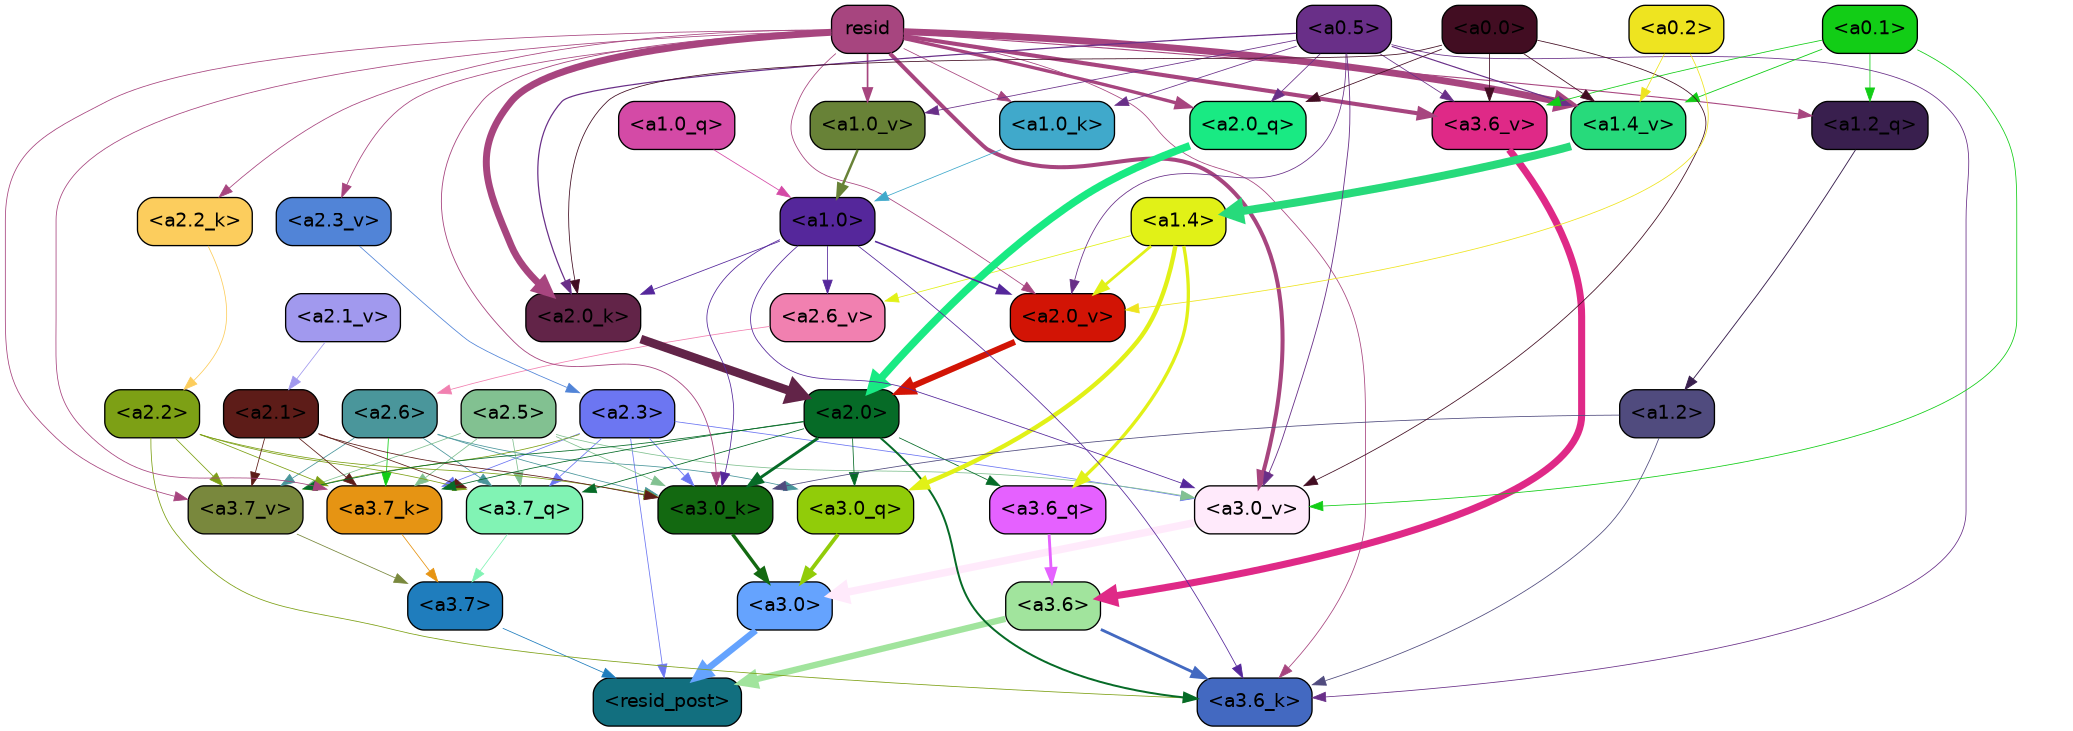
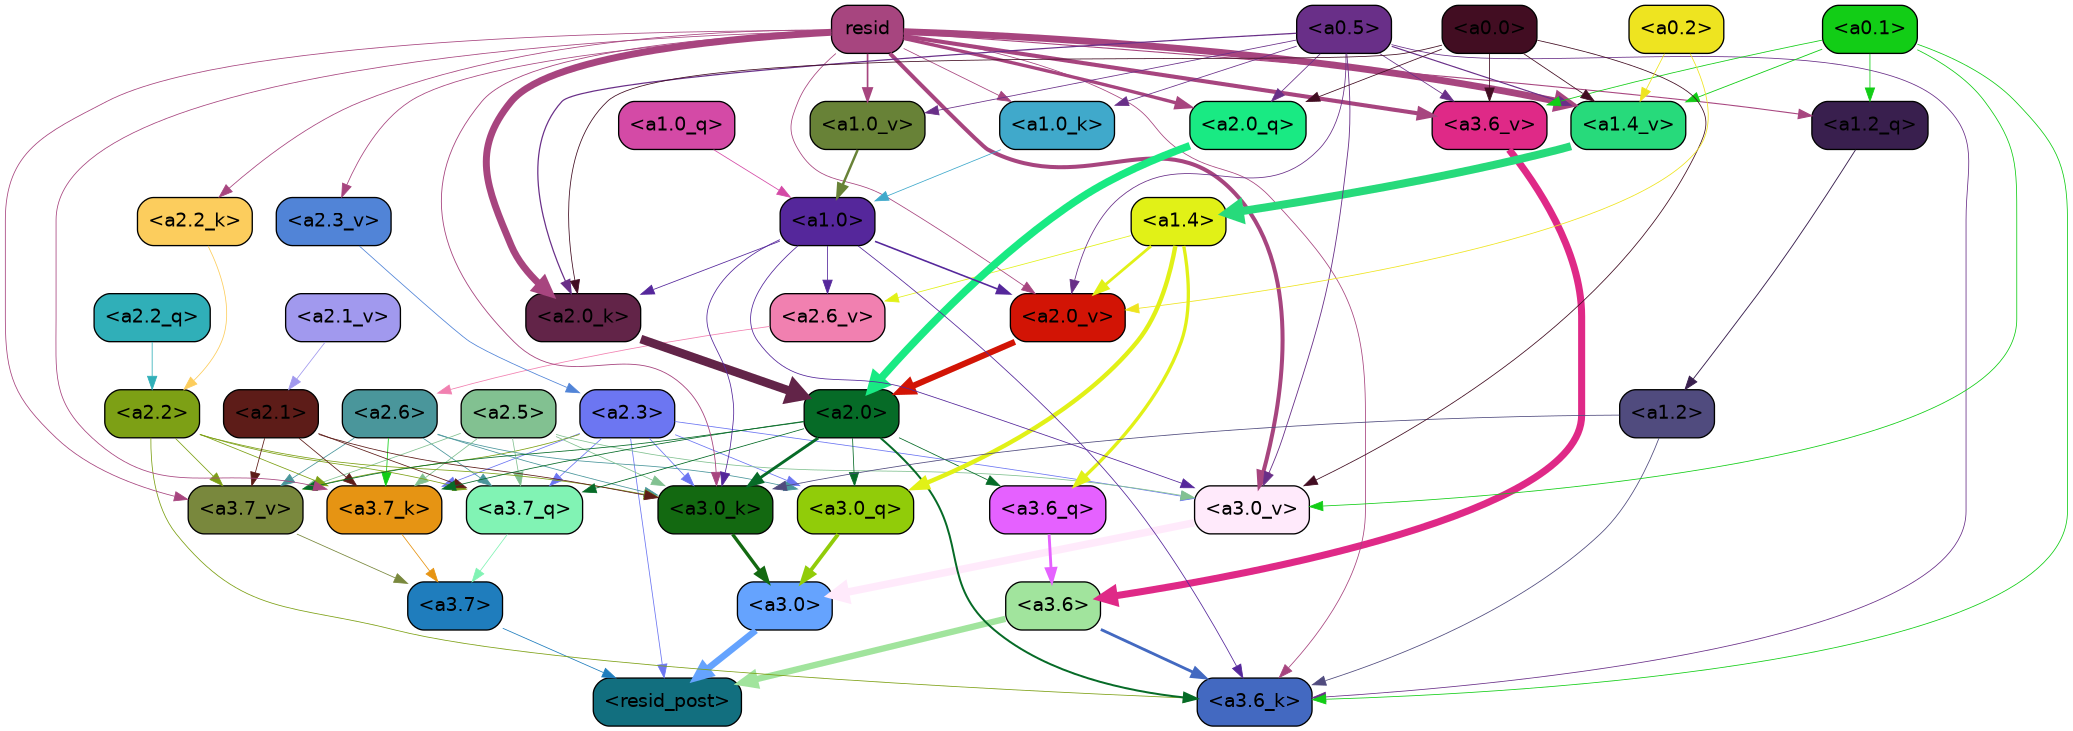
none -> (152, 318)
none -> (703, 446)
none -> (1983, 601)
